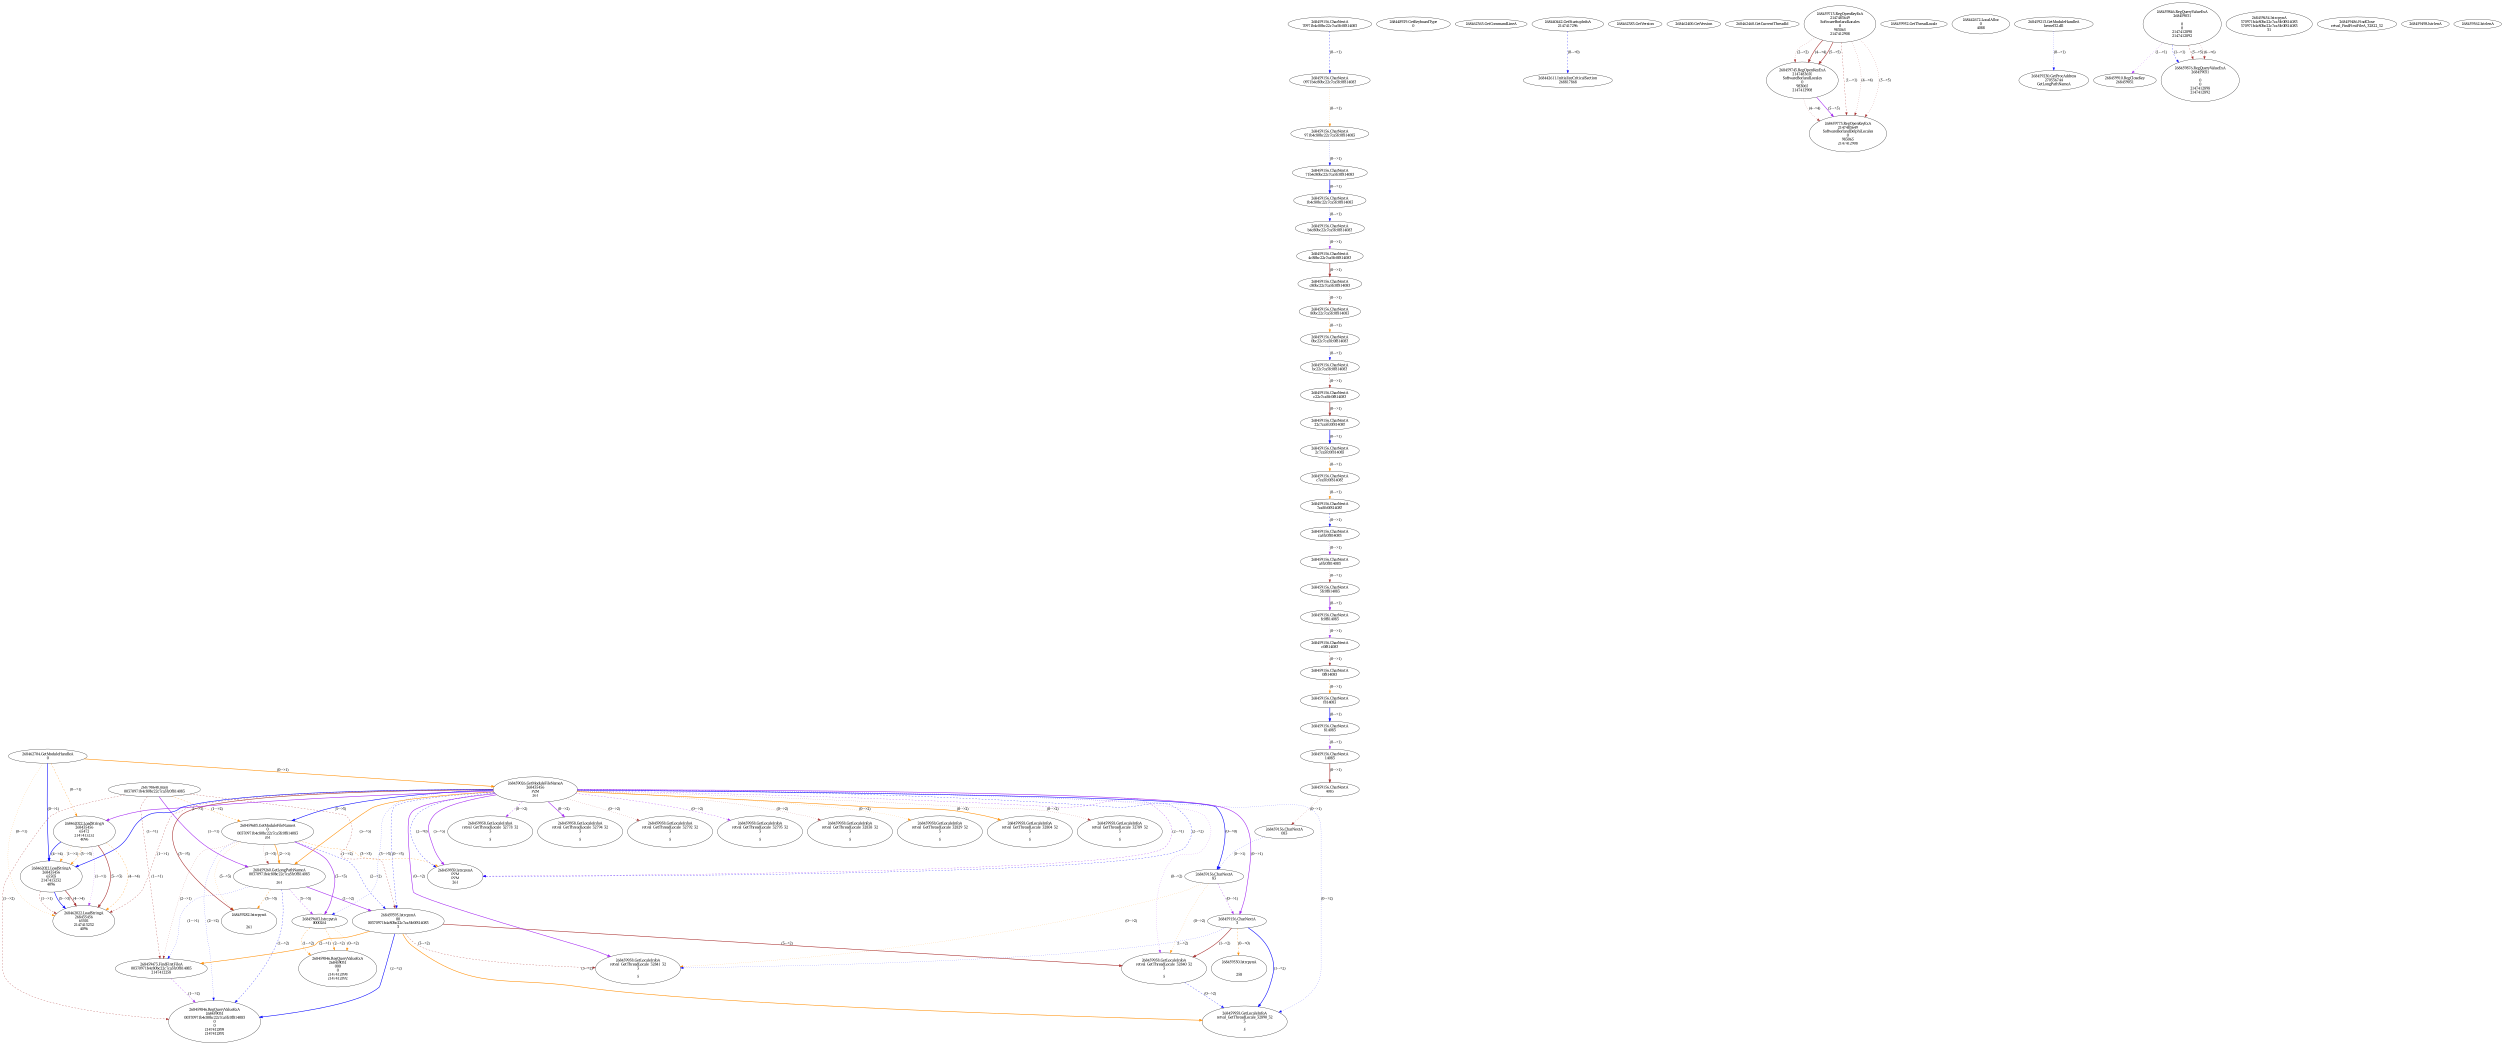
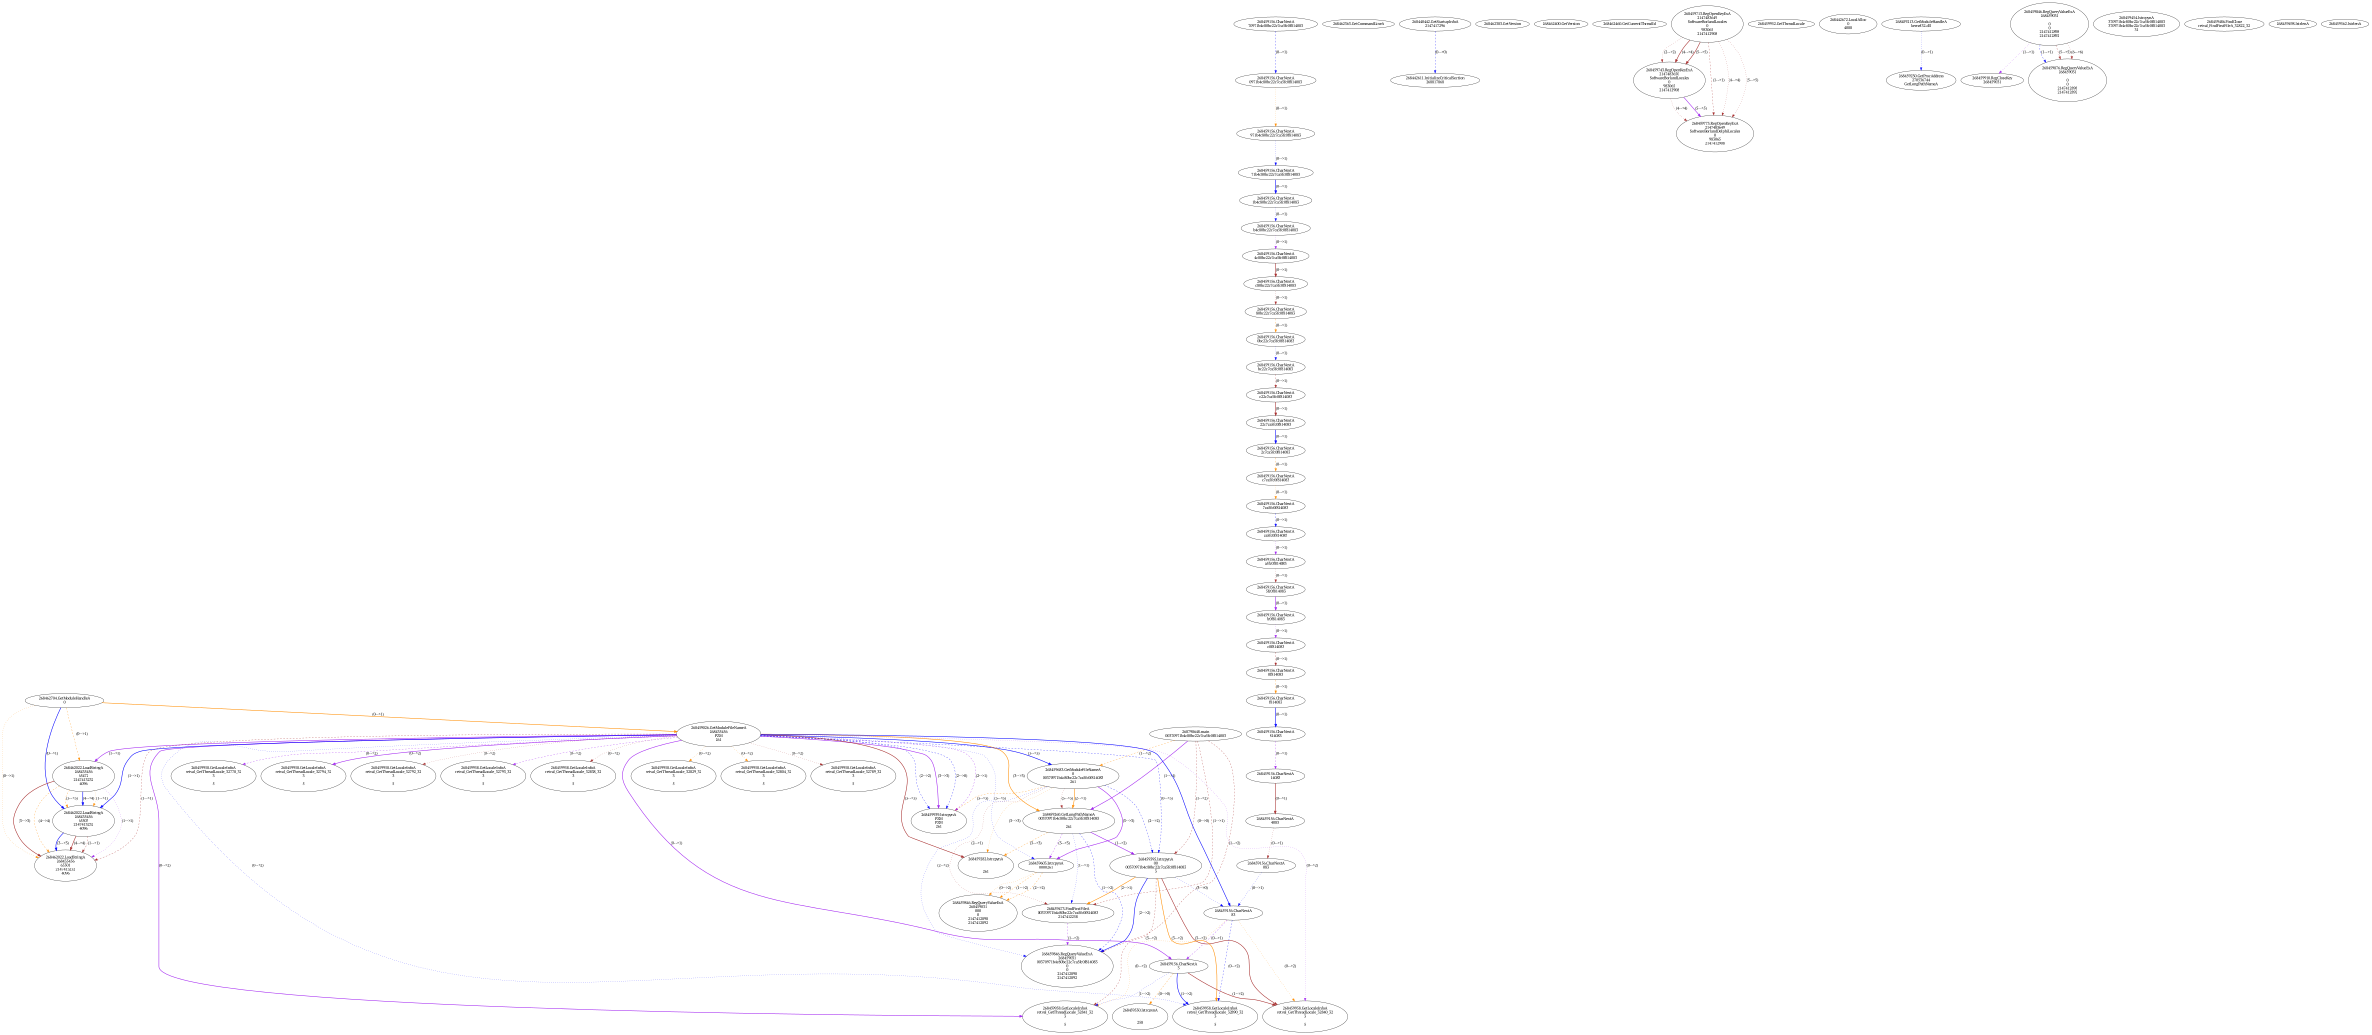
(1413, 24) -> none
(809, 803) -> (739, 753)
none -> (1198, 891)
(1203, 994) -> (1226, 959)
